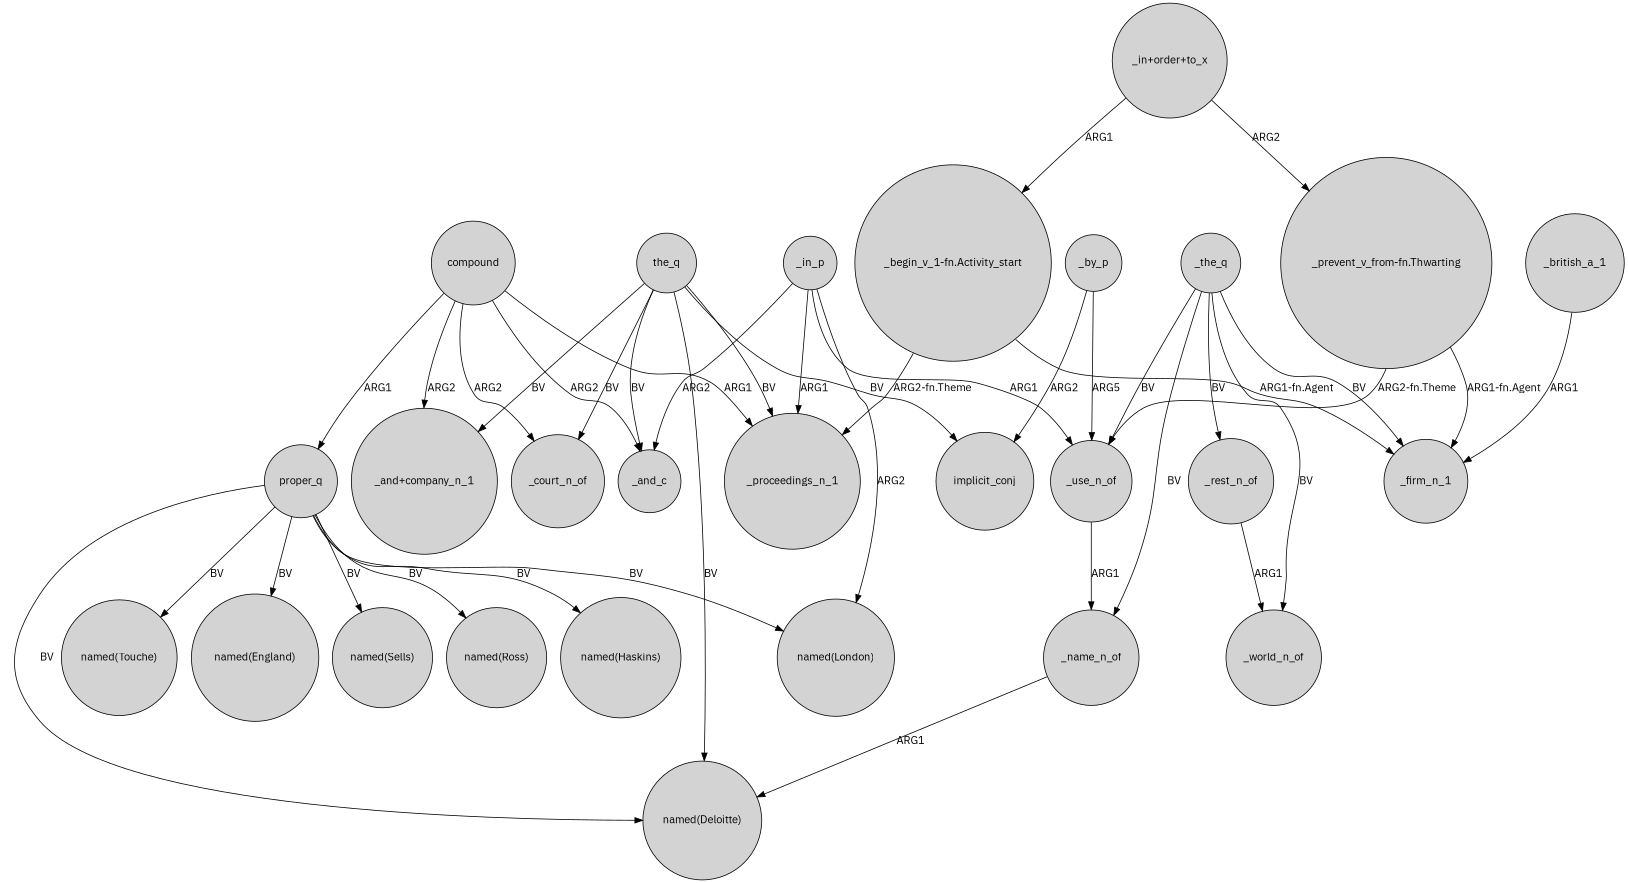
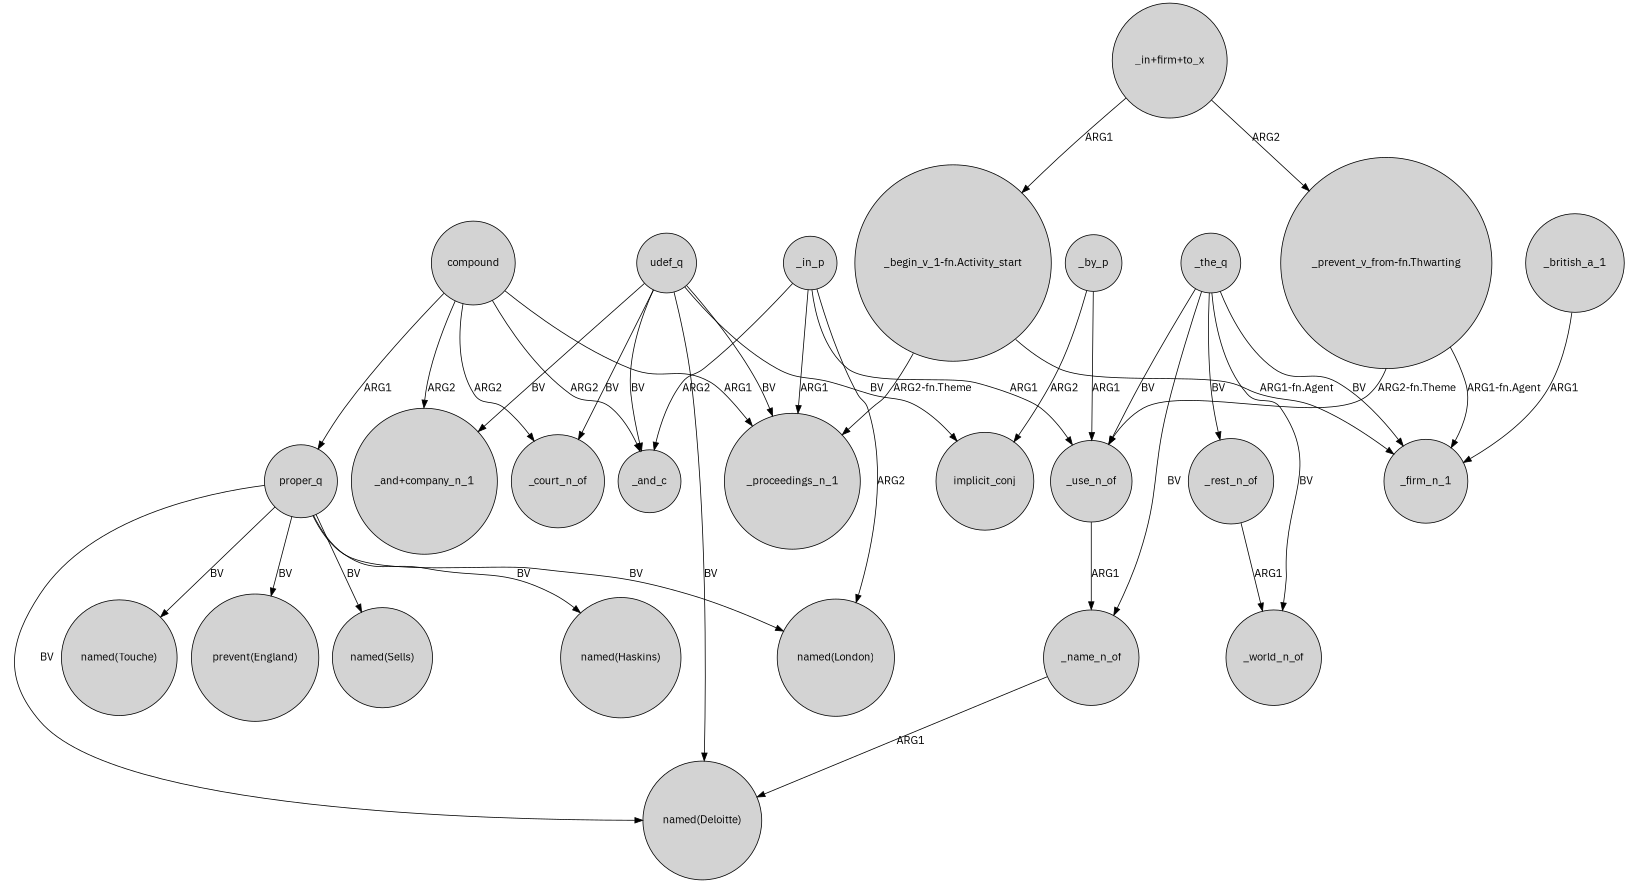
(1170, 61) -> (1170, 61)
(667, 263) -> (667, 263)
(1106, 388) -> (1106, 388)
(255, 658) -> (255, 658)
(497, 658) -> none
